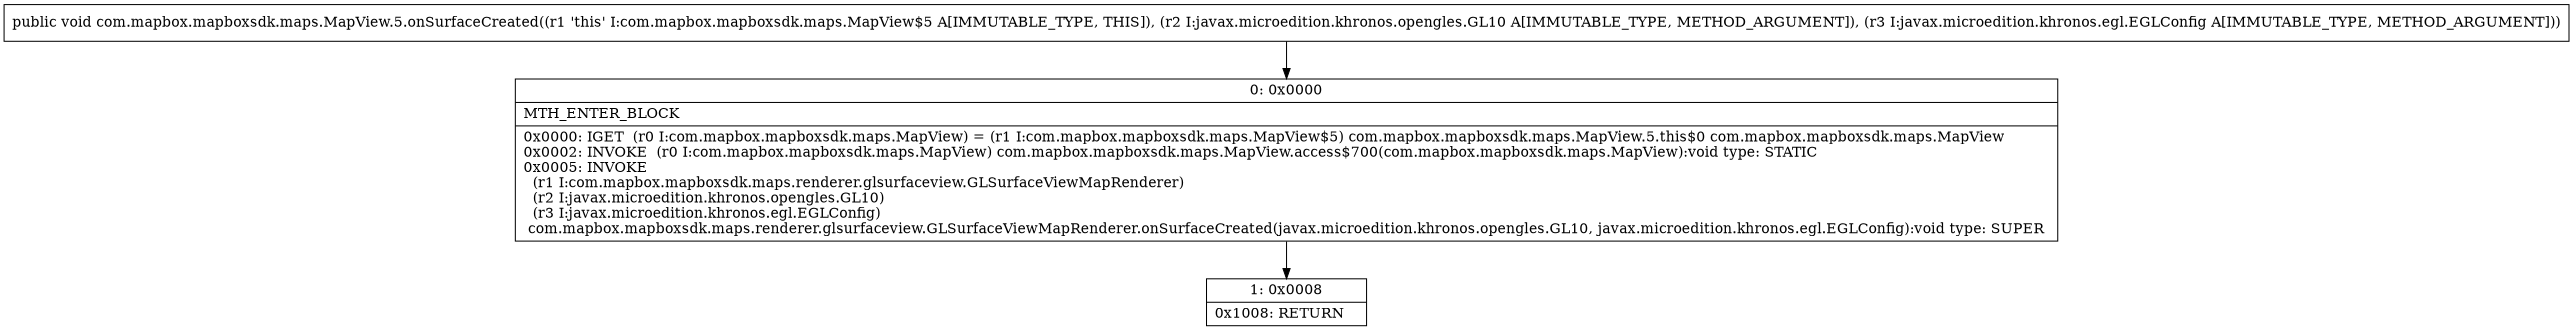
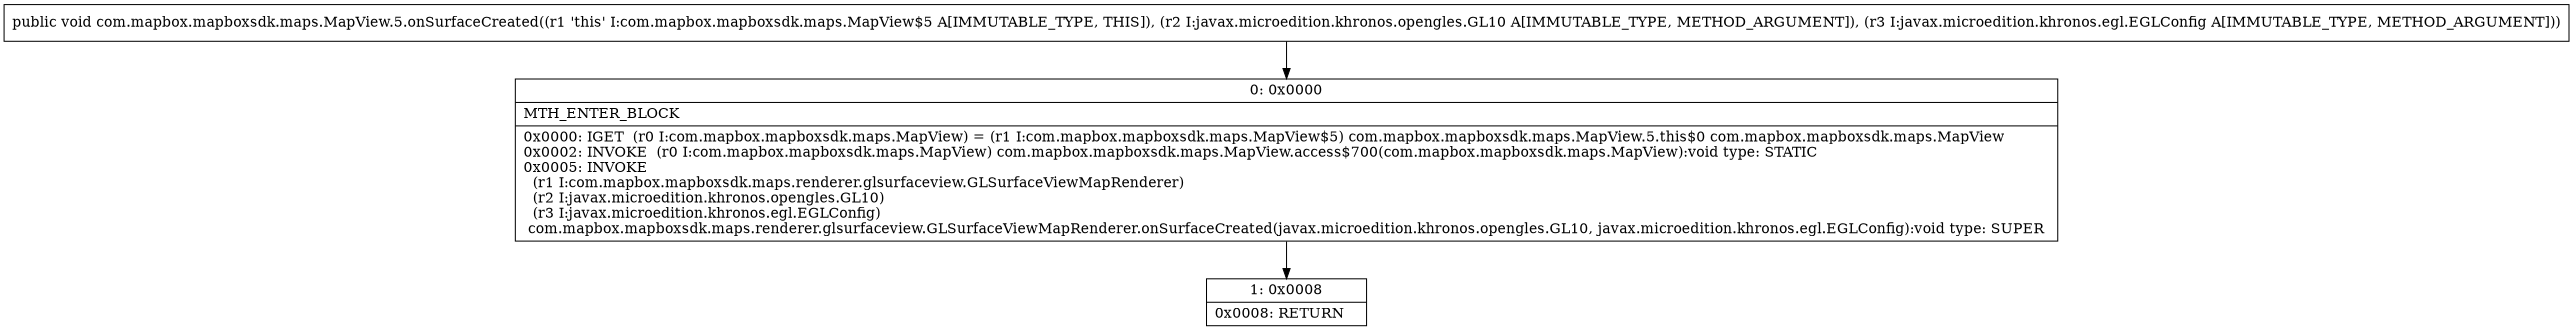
(1287, 313) -> (1287, 313)
